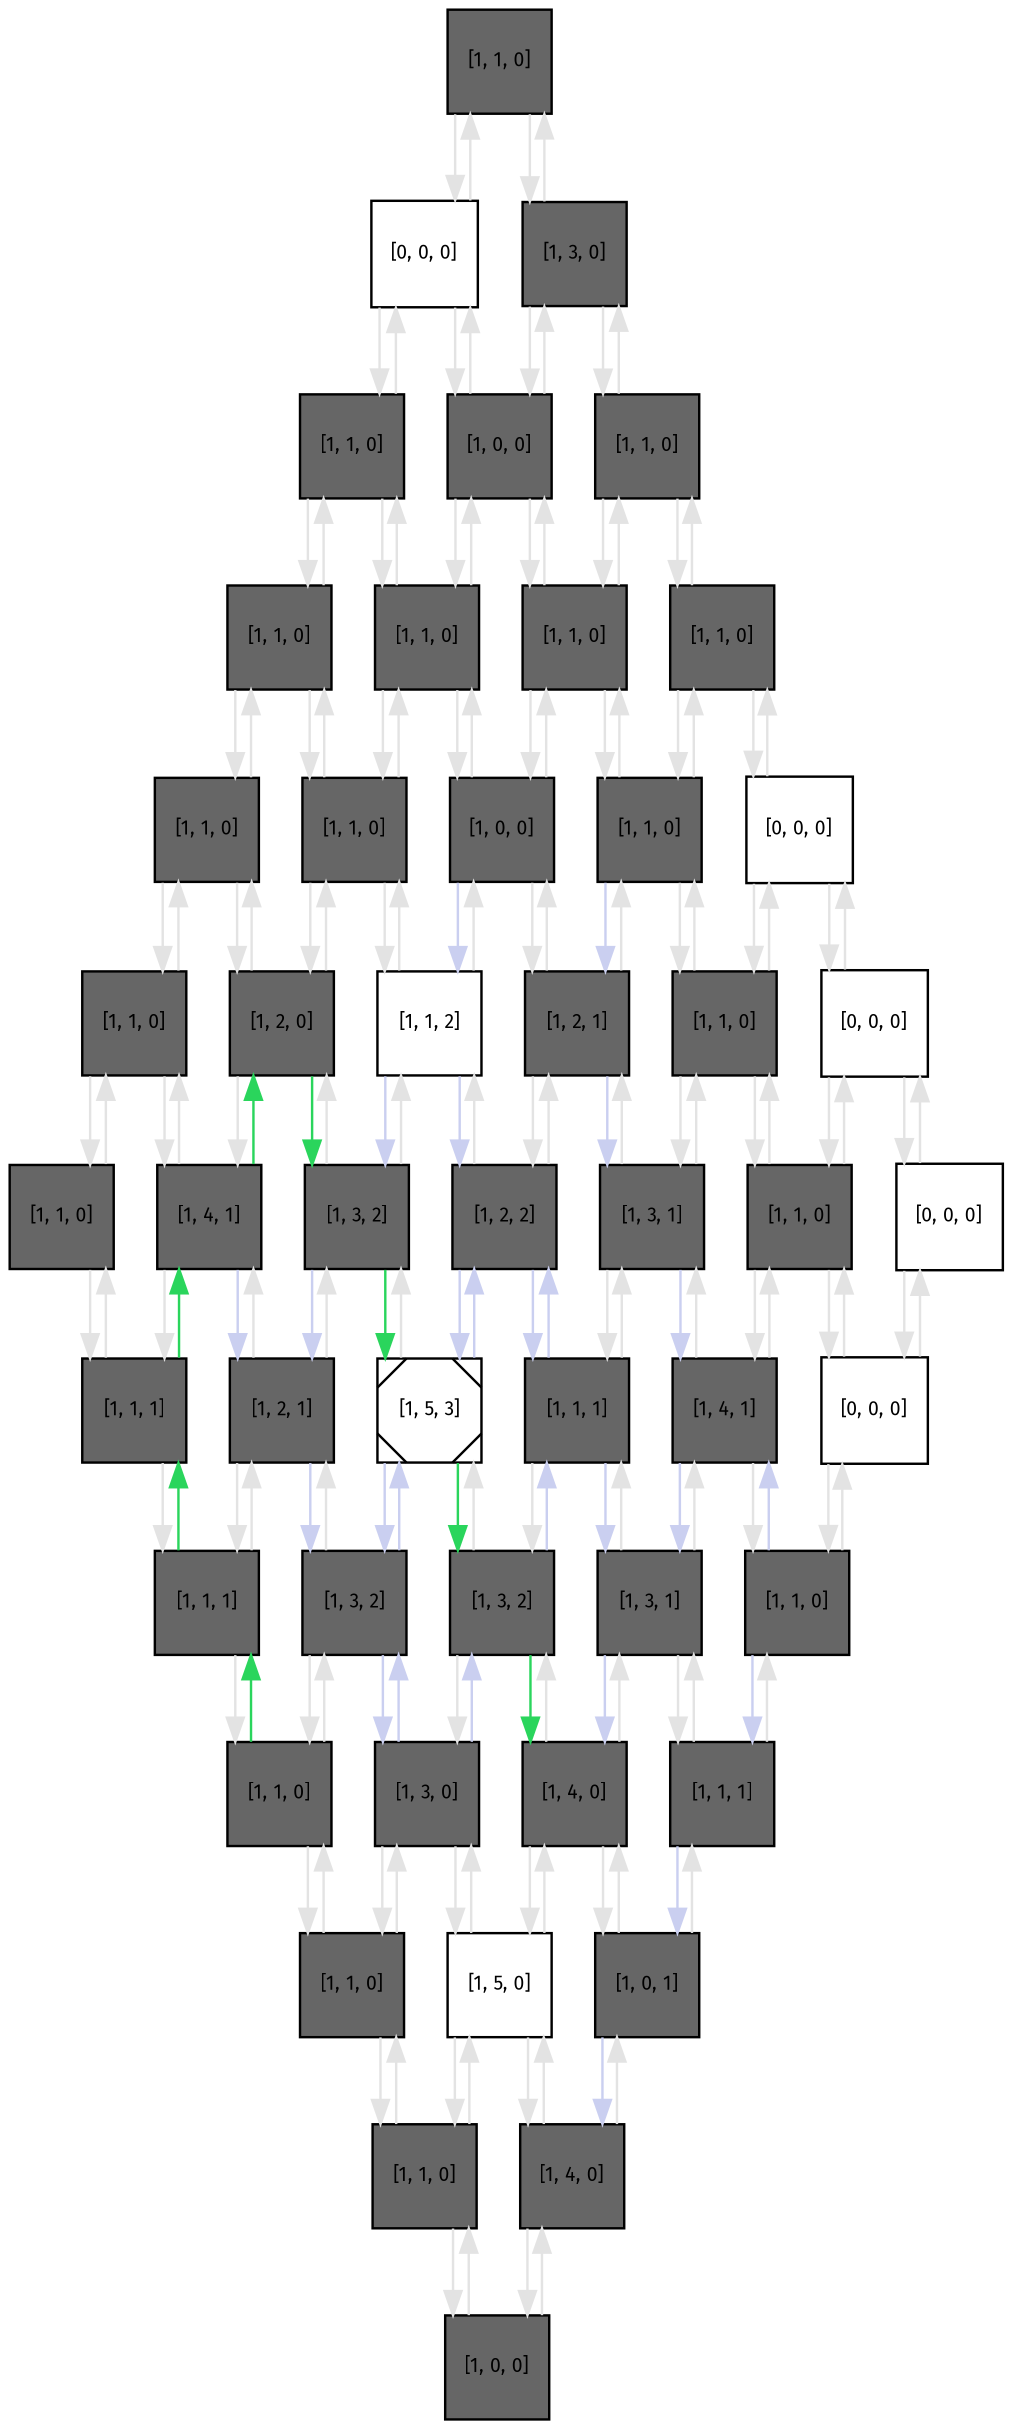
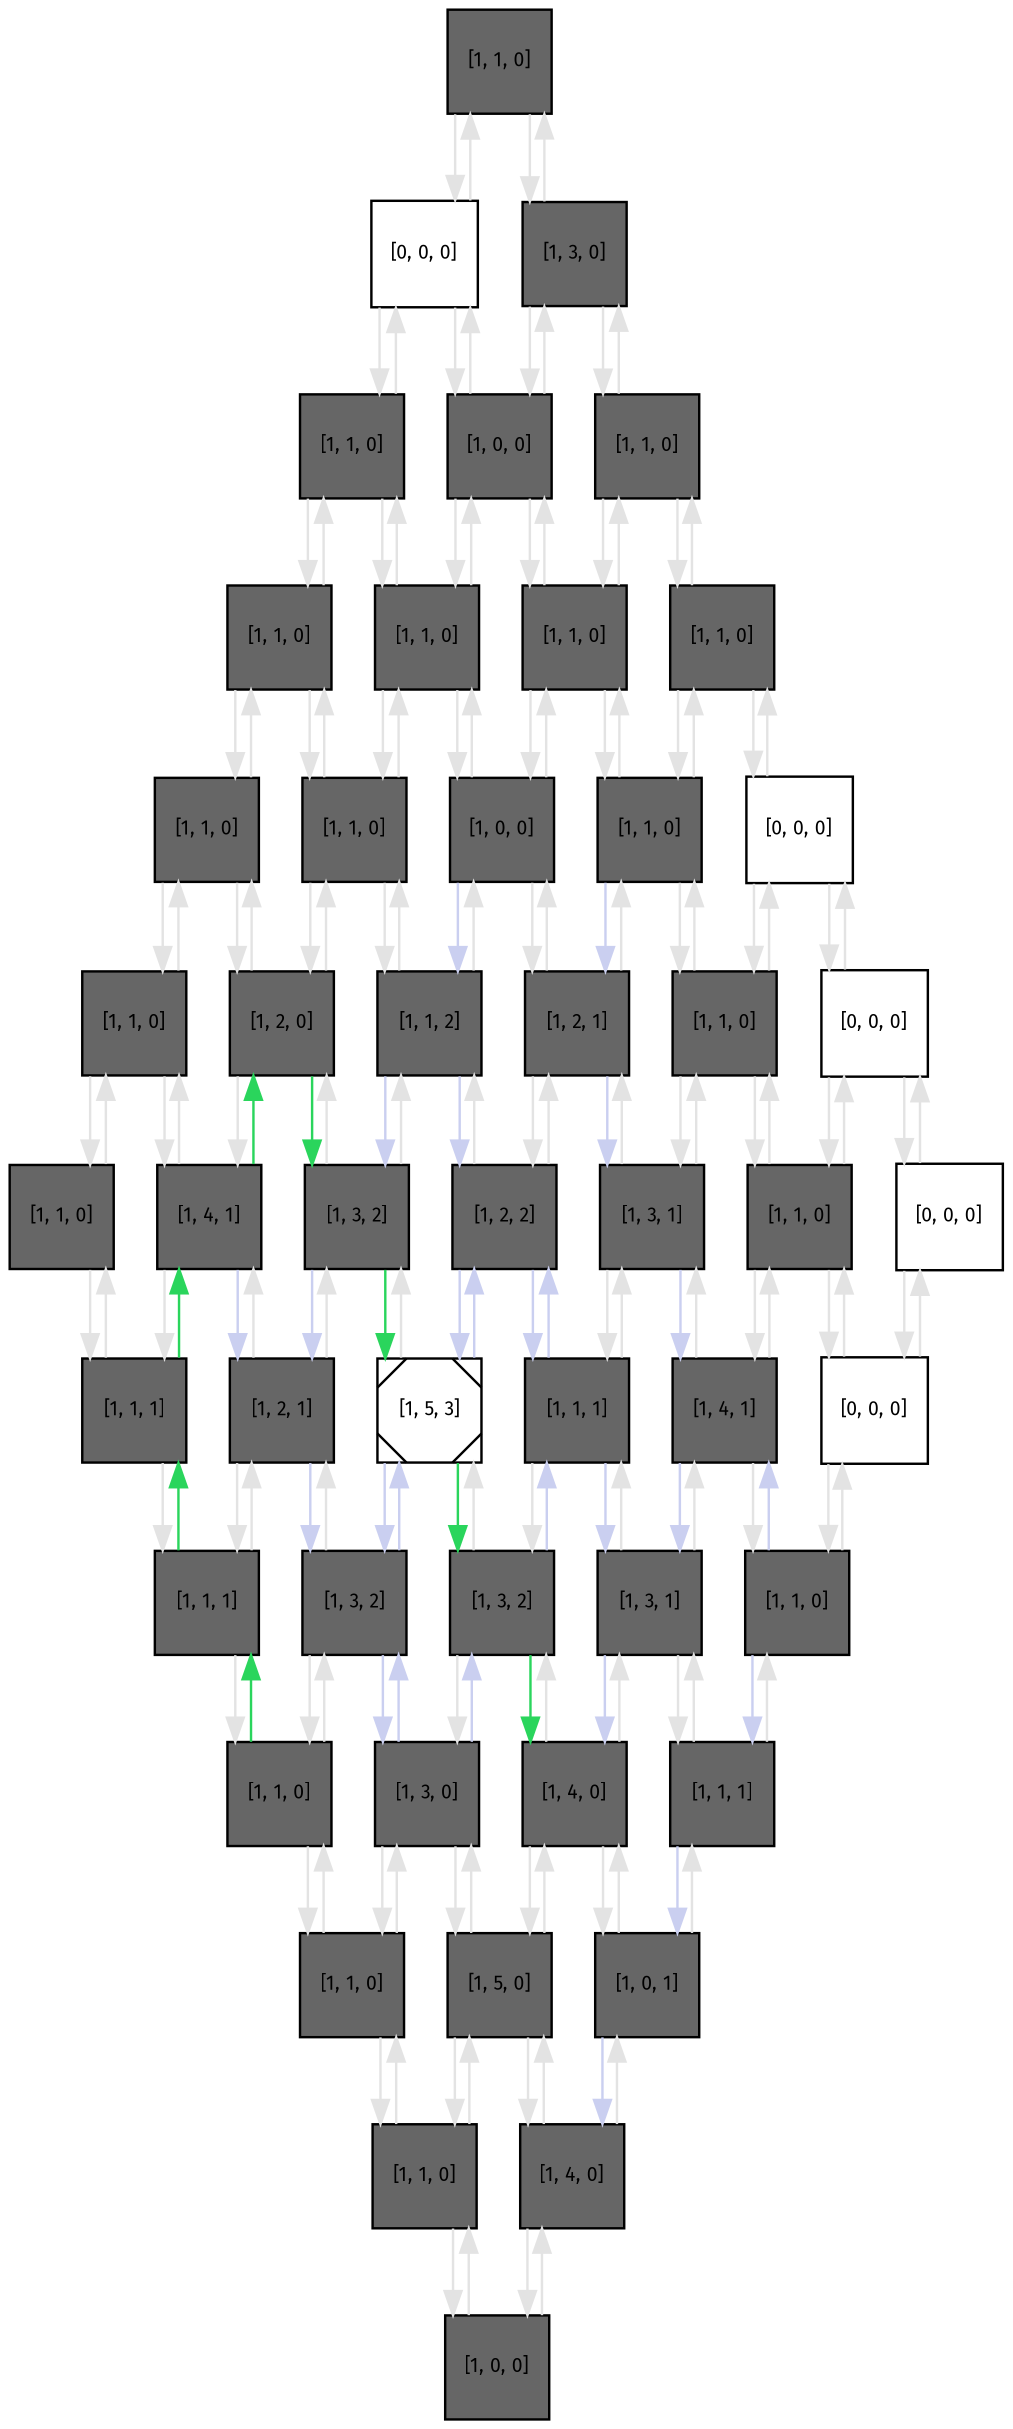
(429, 1023) -> (429, 1023)
(500, 1985) -> (500, 1985)
